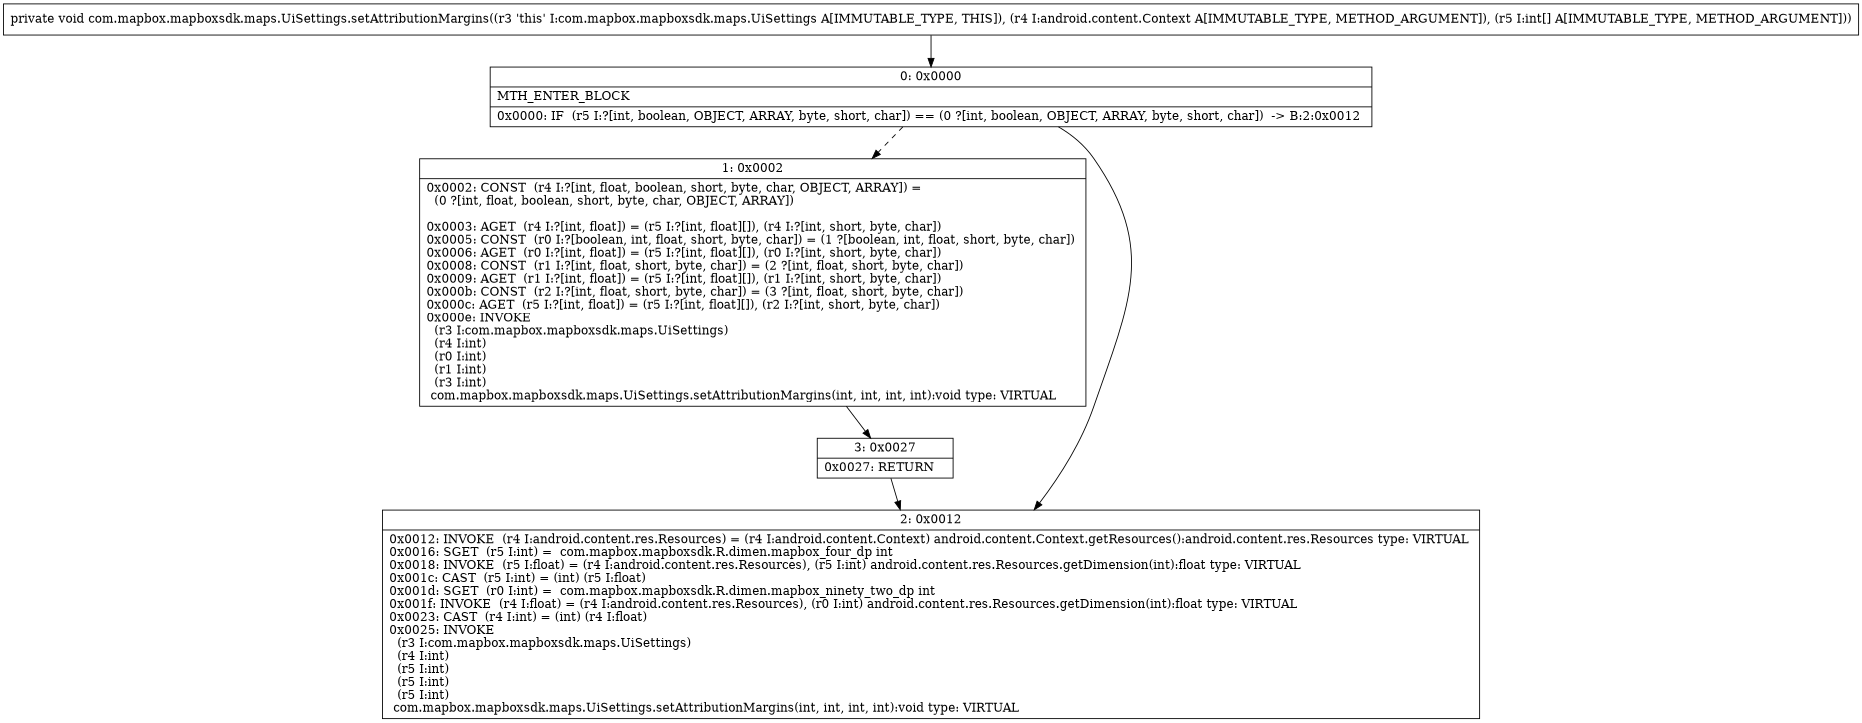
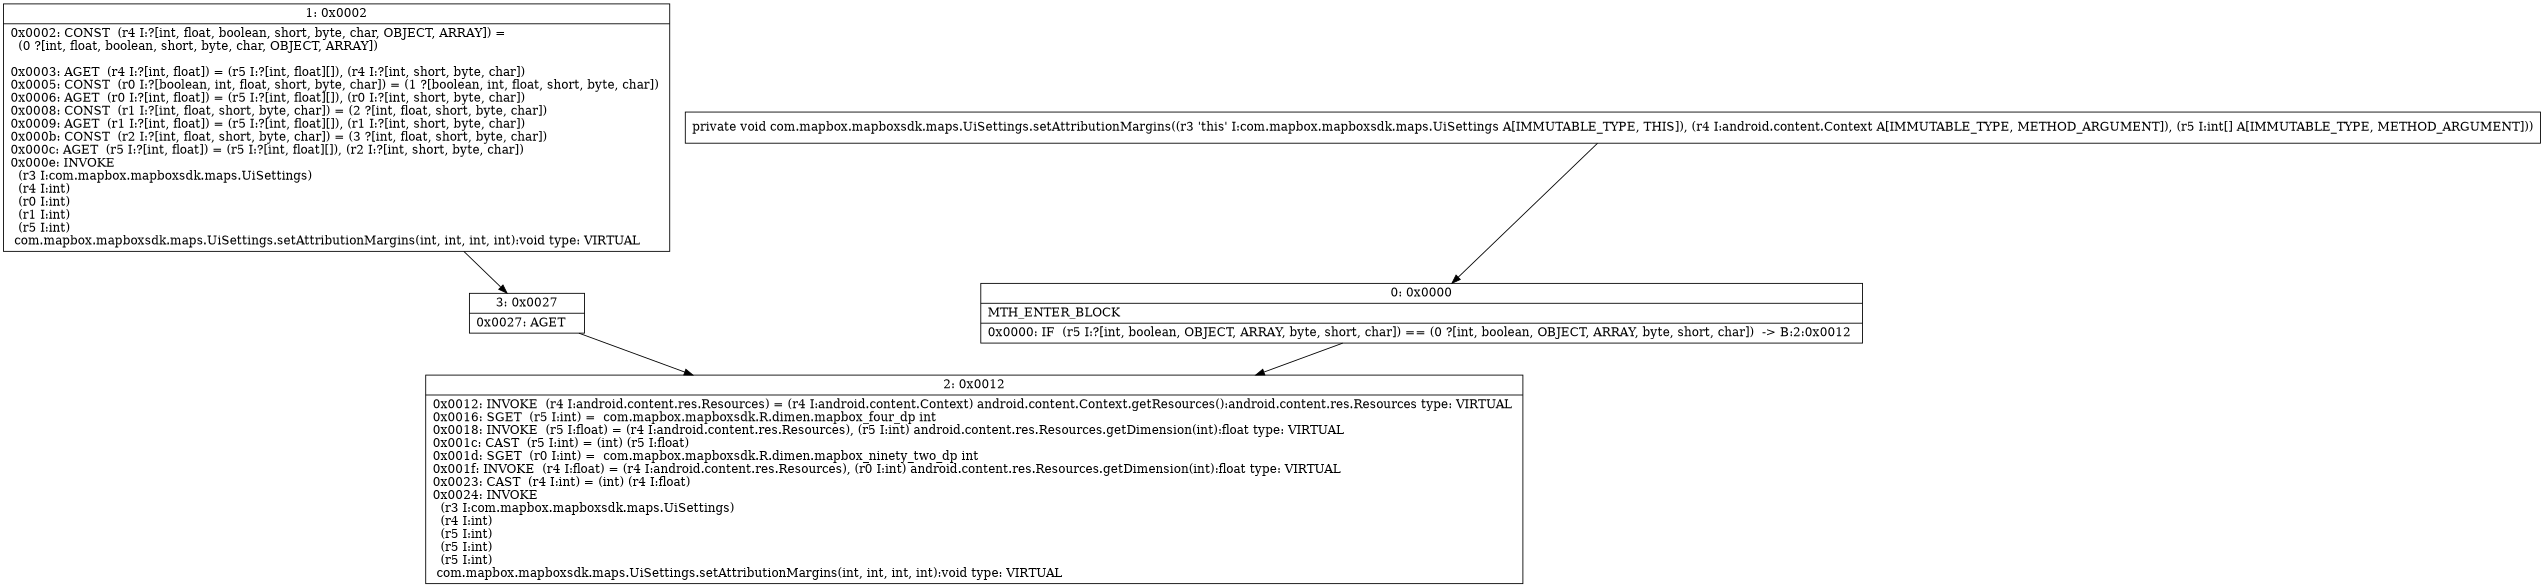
(891, 140) -> none
(457, 383) -> (41, 228)
(885, 468) -> (527, 323)
(446, 630) -> (489, 495)
